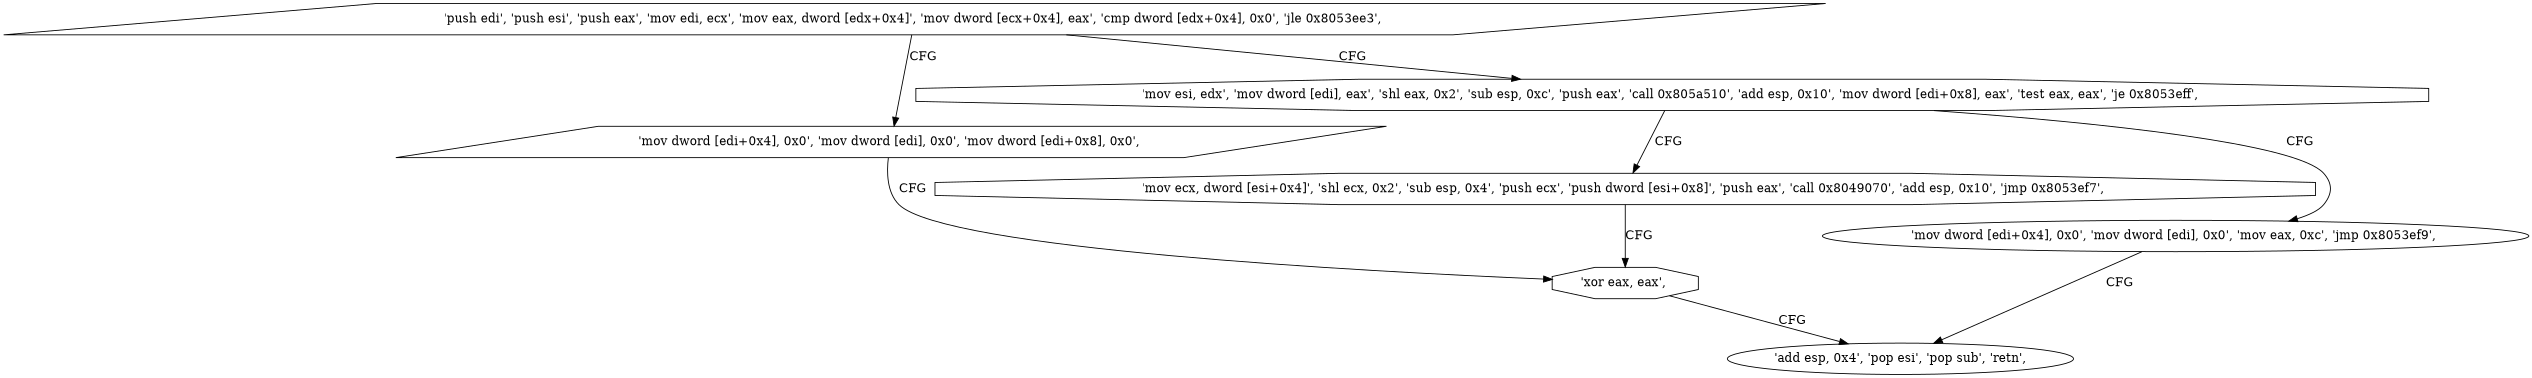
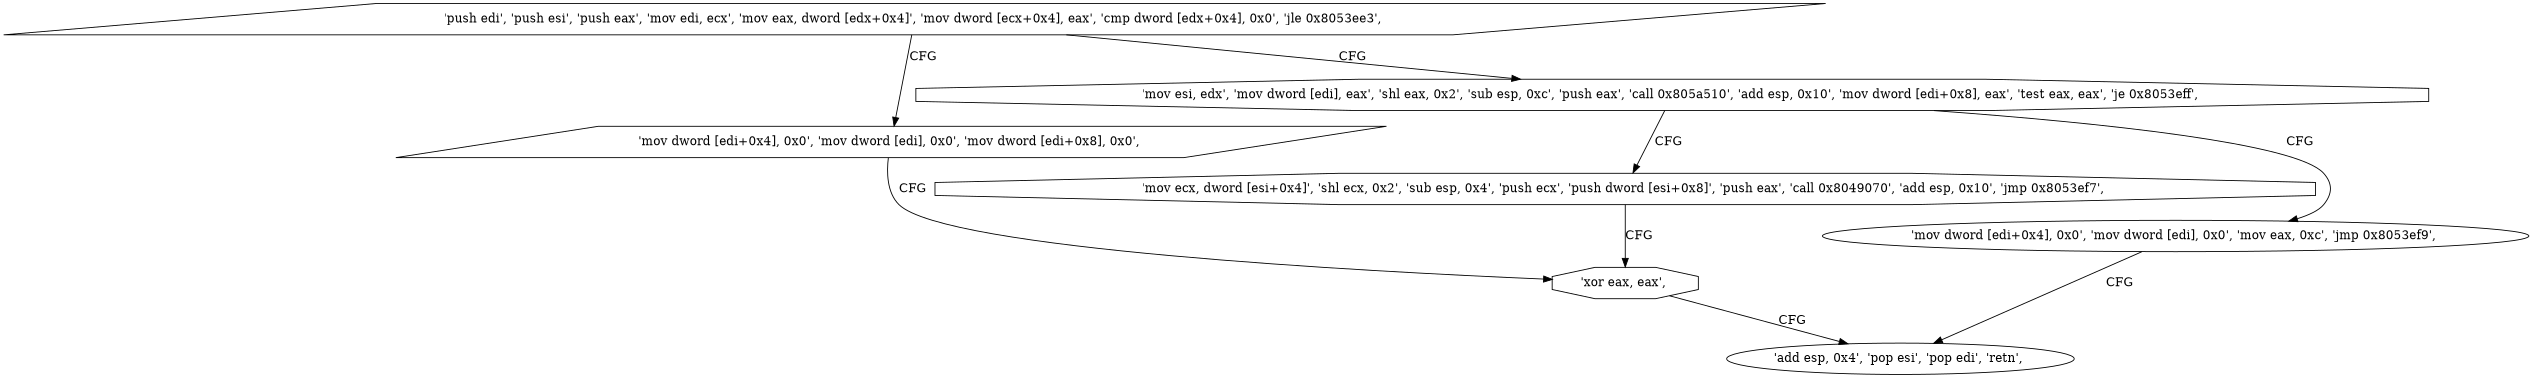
(1900, 359) -> (1900, 359)
